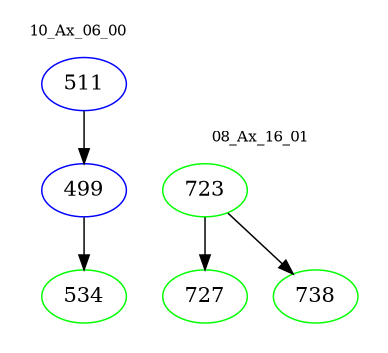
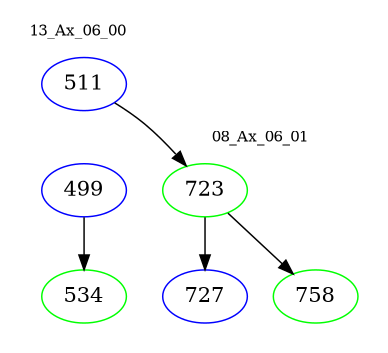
(78, 32) -> (78, 32)
(84, 130) -> (160, 138)
(260, 138) -> (260, 138)
(205, 296) -> (205, 296)
(316, 296) -> (316, 296)
